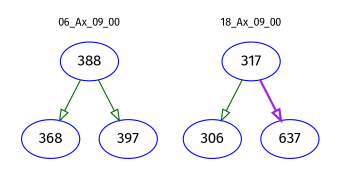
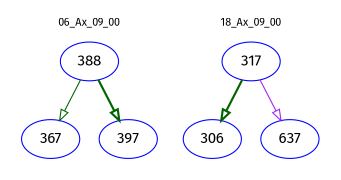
(106, 95) -> (106, 95)
(234, 95) -> (234, 95)
(268, 95) -> (268, 95)
(51, 139) -> (51, 139)
